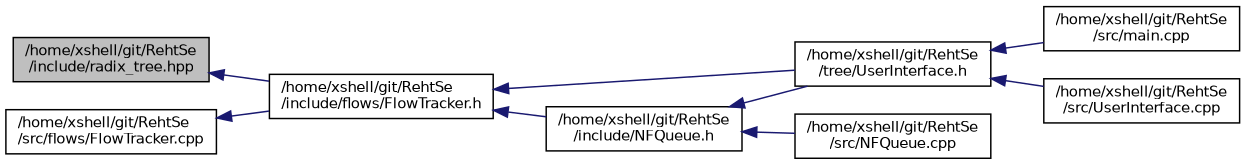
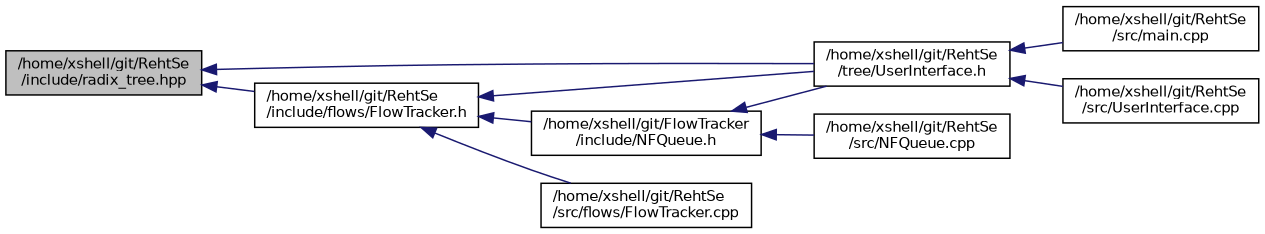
none -> (515, 64)
(250, 114) -> (502, 159)
(644, 129) -> (646, 133)
